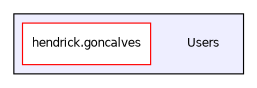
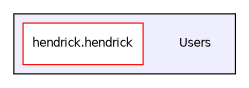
(87, 44) -> (83, 44)
